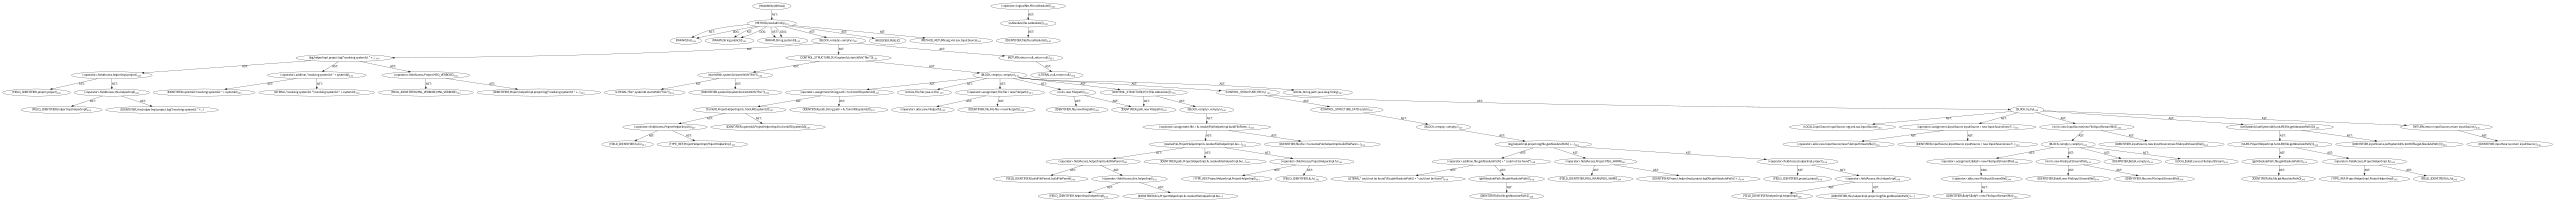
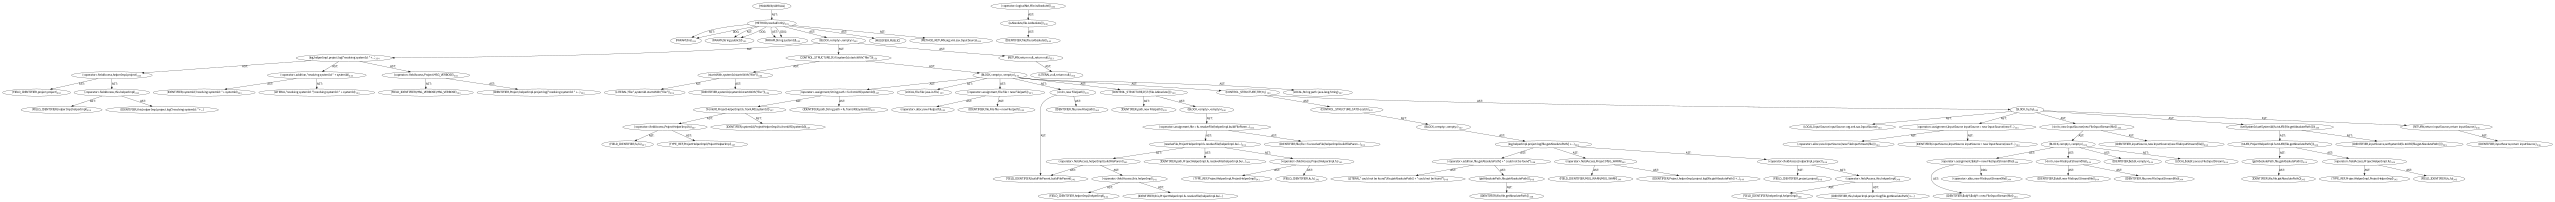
(1107, 101) -> (1041, 130)
(1982, 187) -> (1932, 180)
